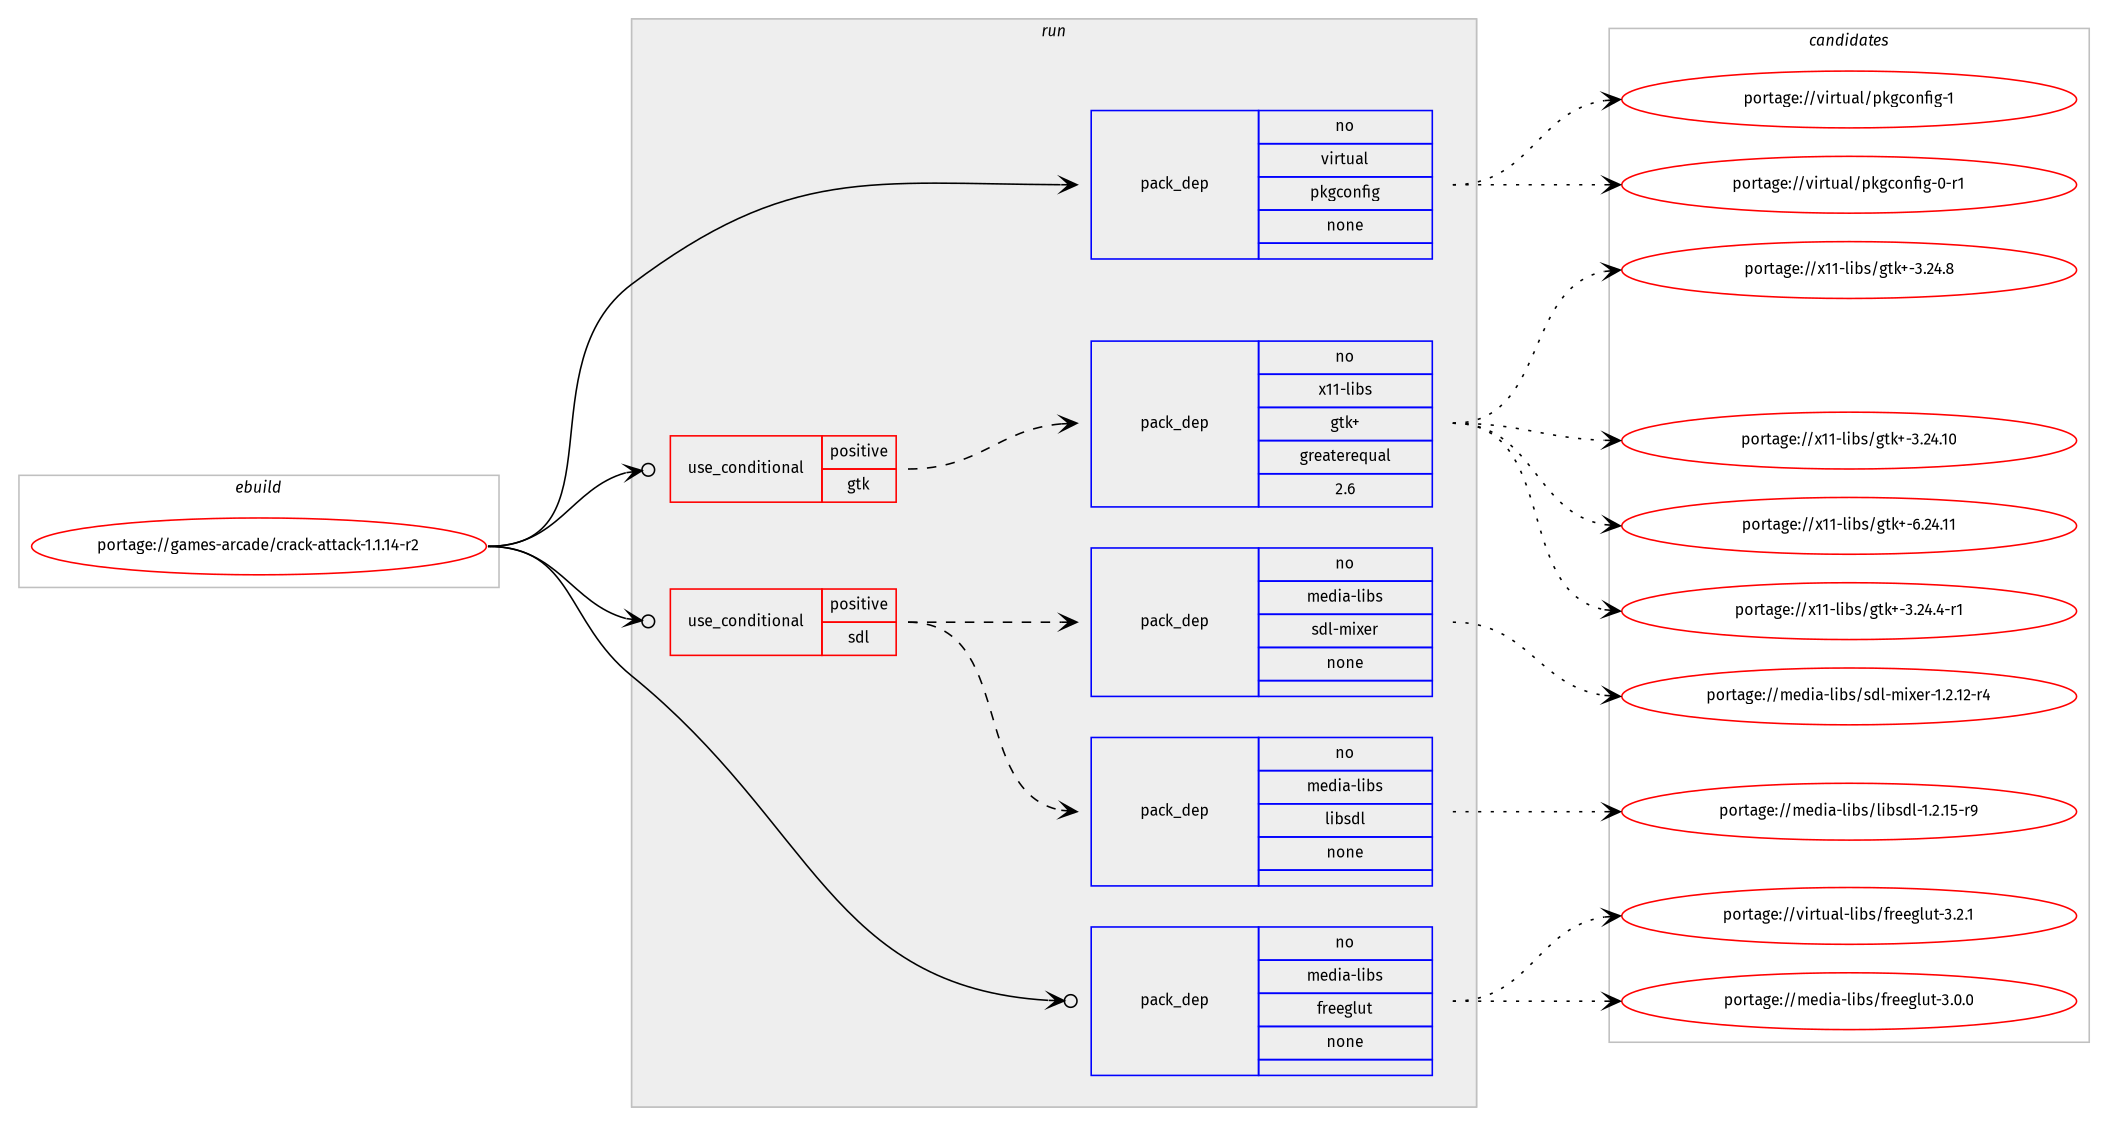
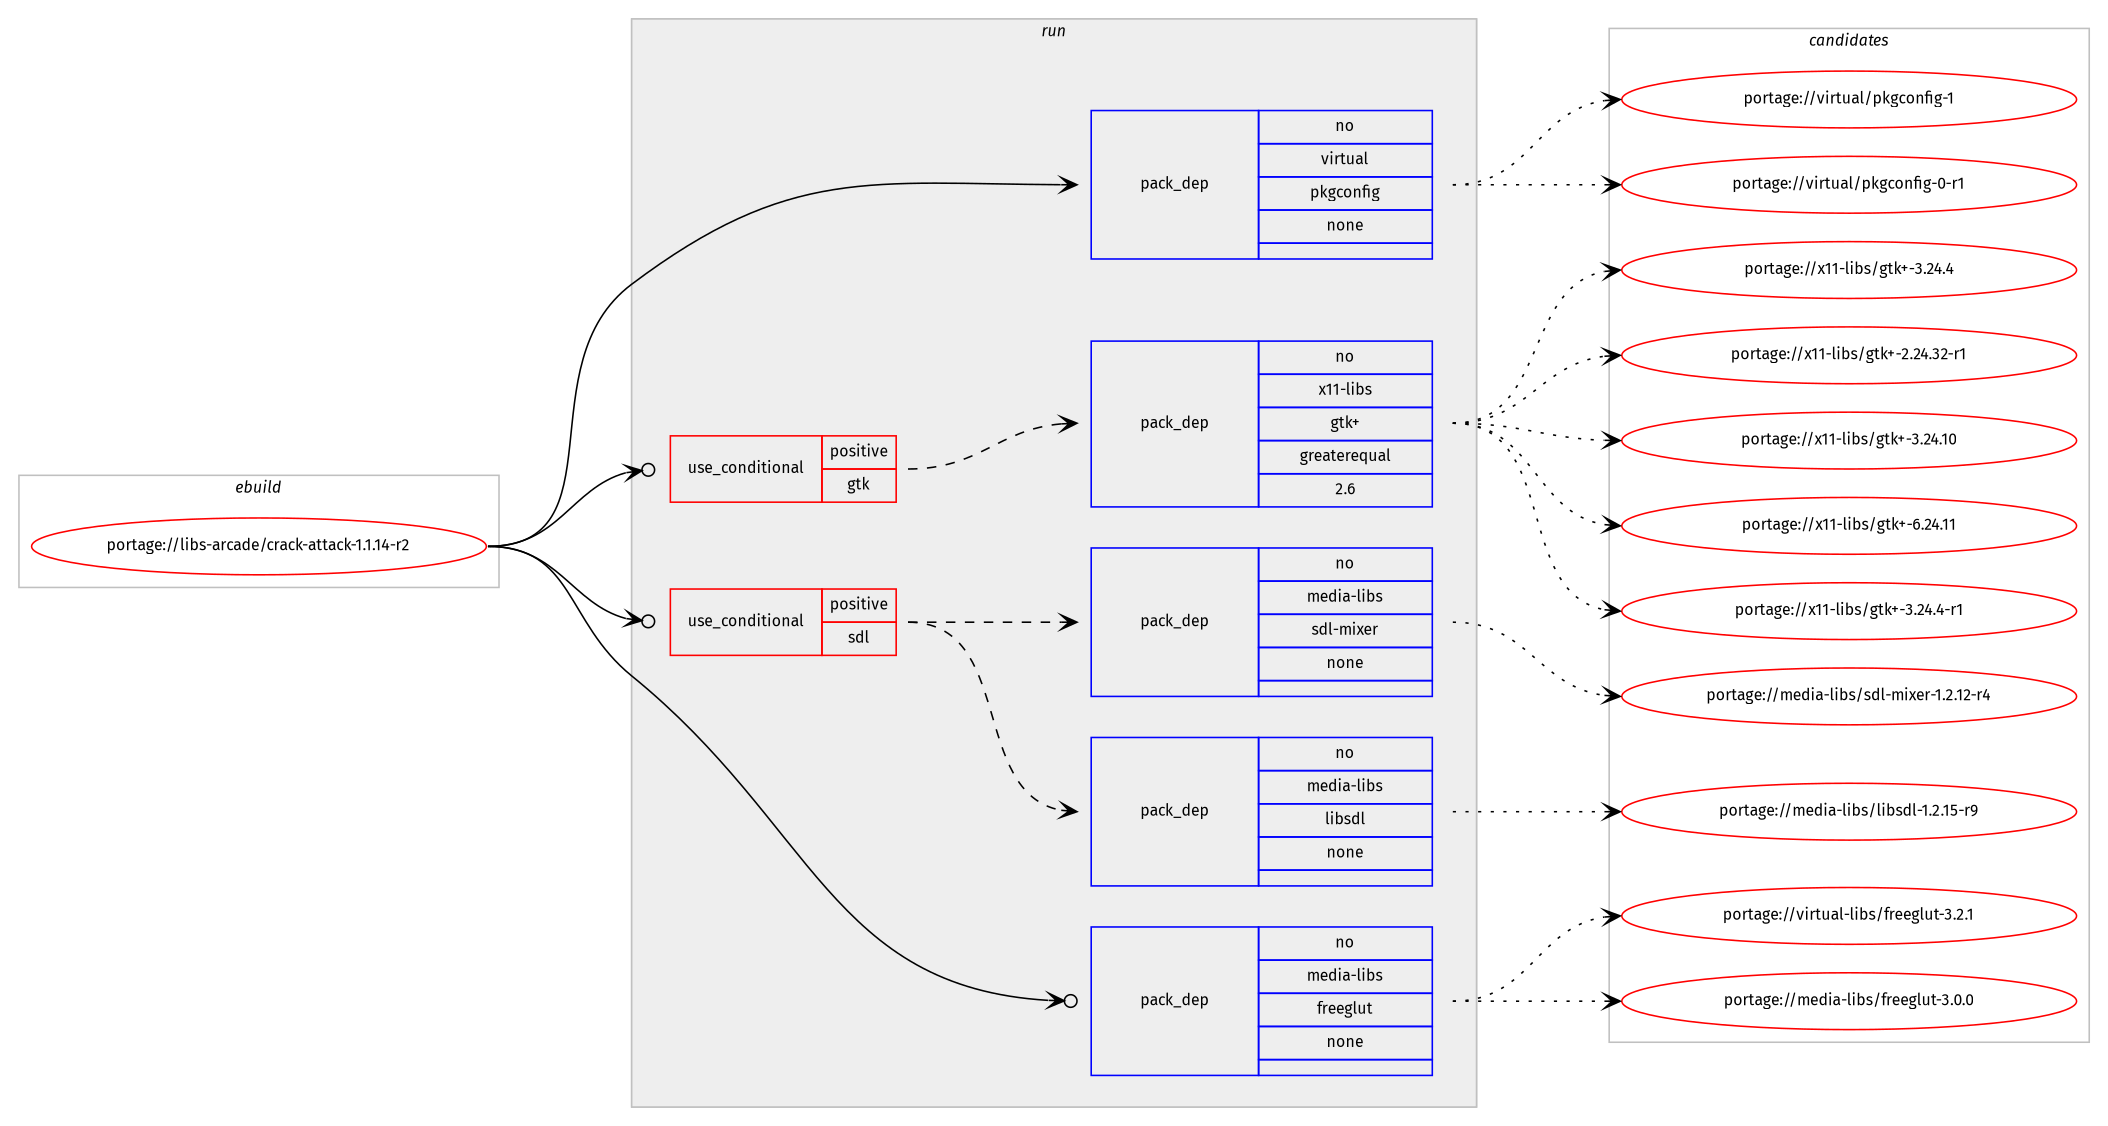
(1849, 270) -> (1849, 270)
none -> (1849, 355)
(259, 546) -> (259, 546)
